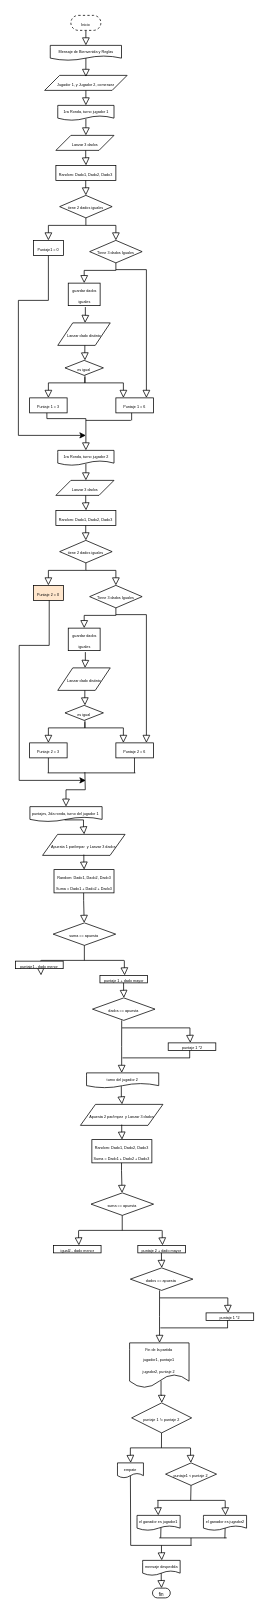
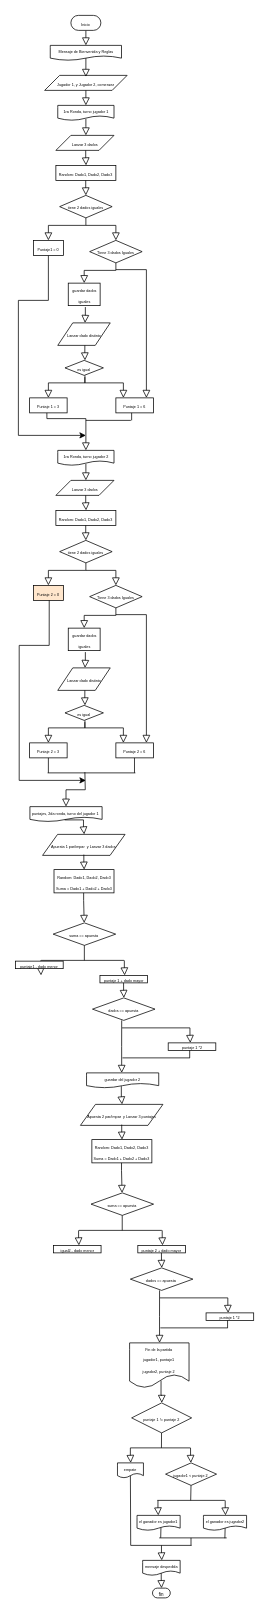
(86, 23) -> (86, 23)
(123, 1078) -> (123, 1078)
(122, 1115) -> (122, 1115)
(191, 1474) -> (191, 1474)
